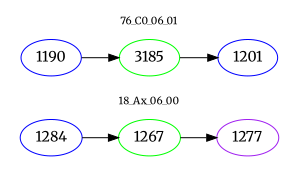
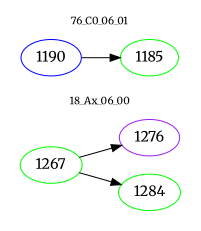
(149, 58) -> (149, 58)
(248, 58) -> none
(51, 138) -> (149, 192)
(95, 138) -> (95, 177)
(248, 138) -> (149, 138)
